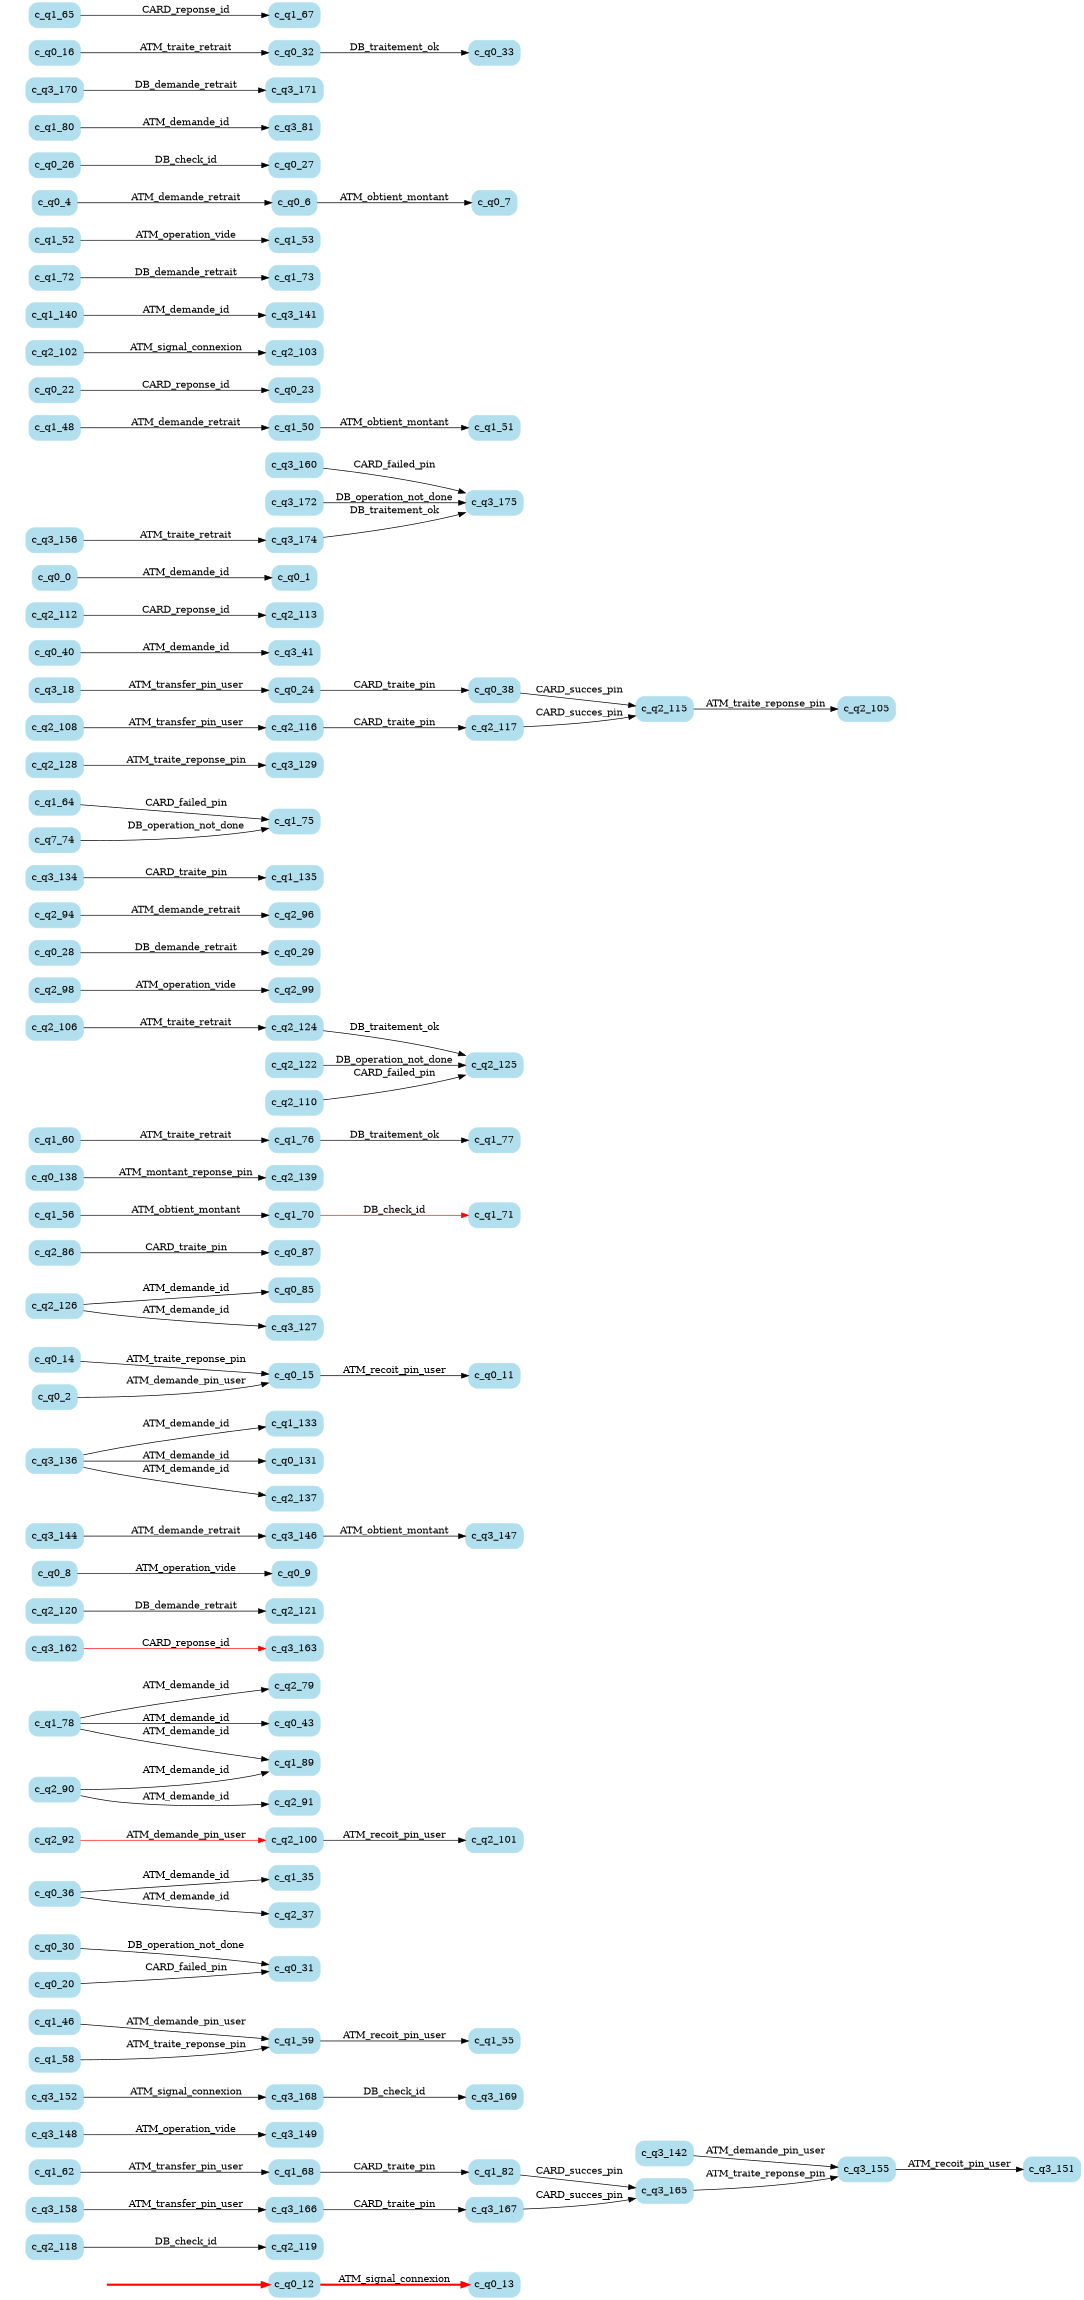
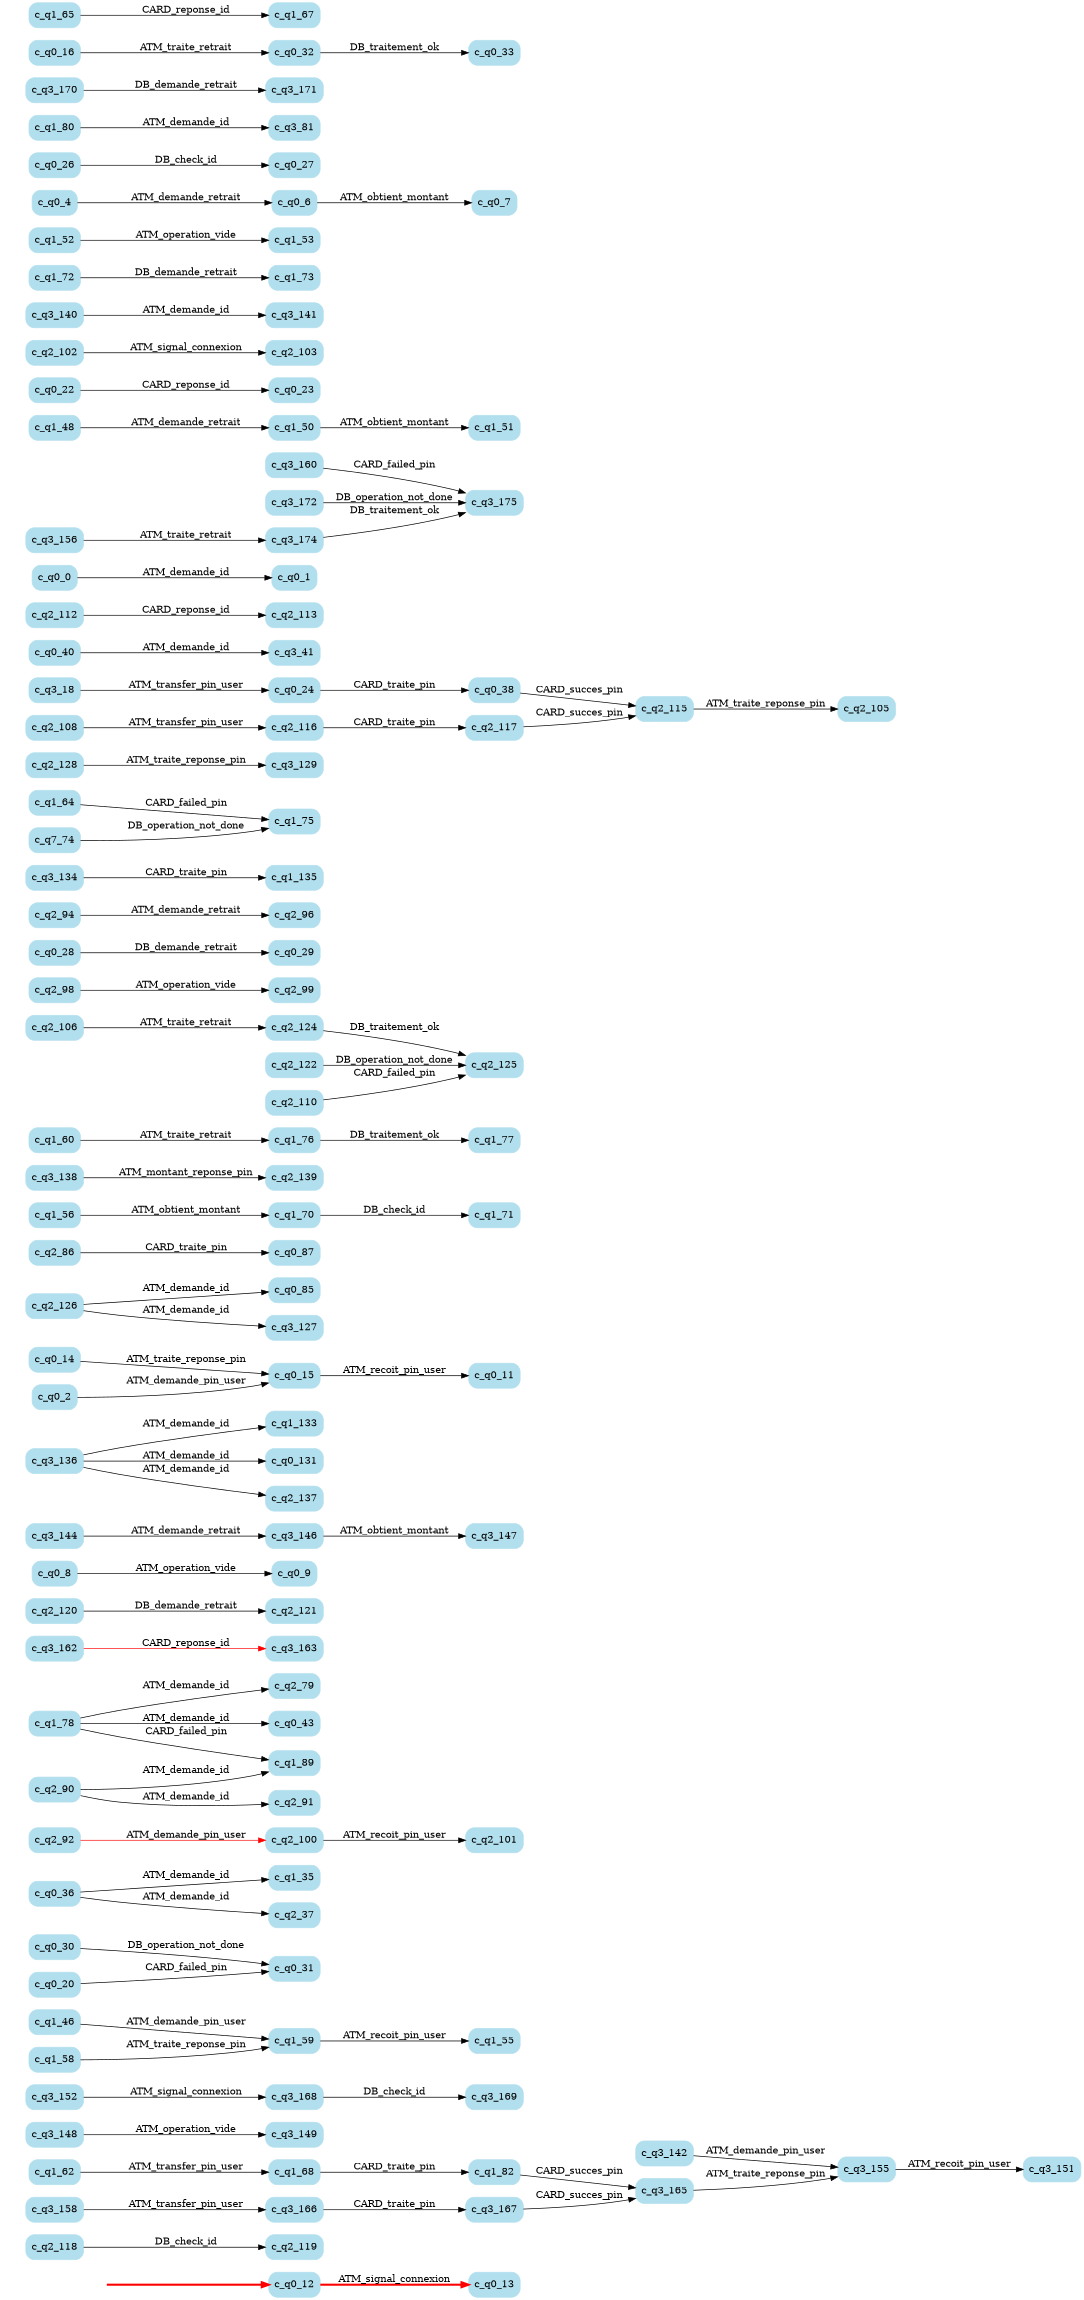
(55, 315) -> (55, 315)
(55, 1178) -> (55, 1178)
(391, 1215) -> (391, 1215)
(186, 1732) -> (186, 1732)
